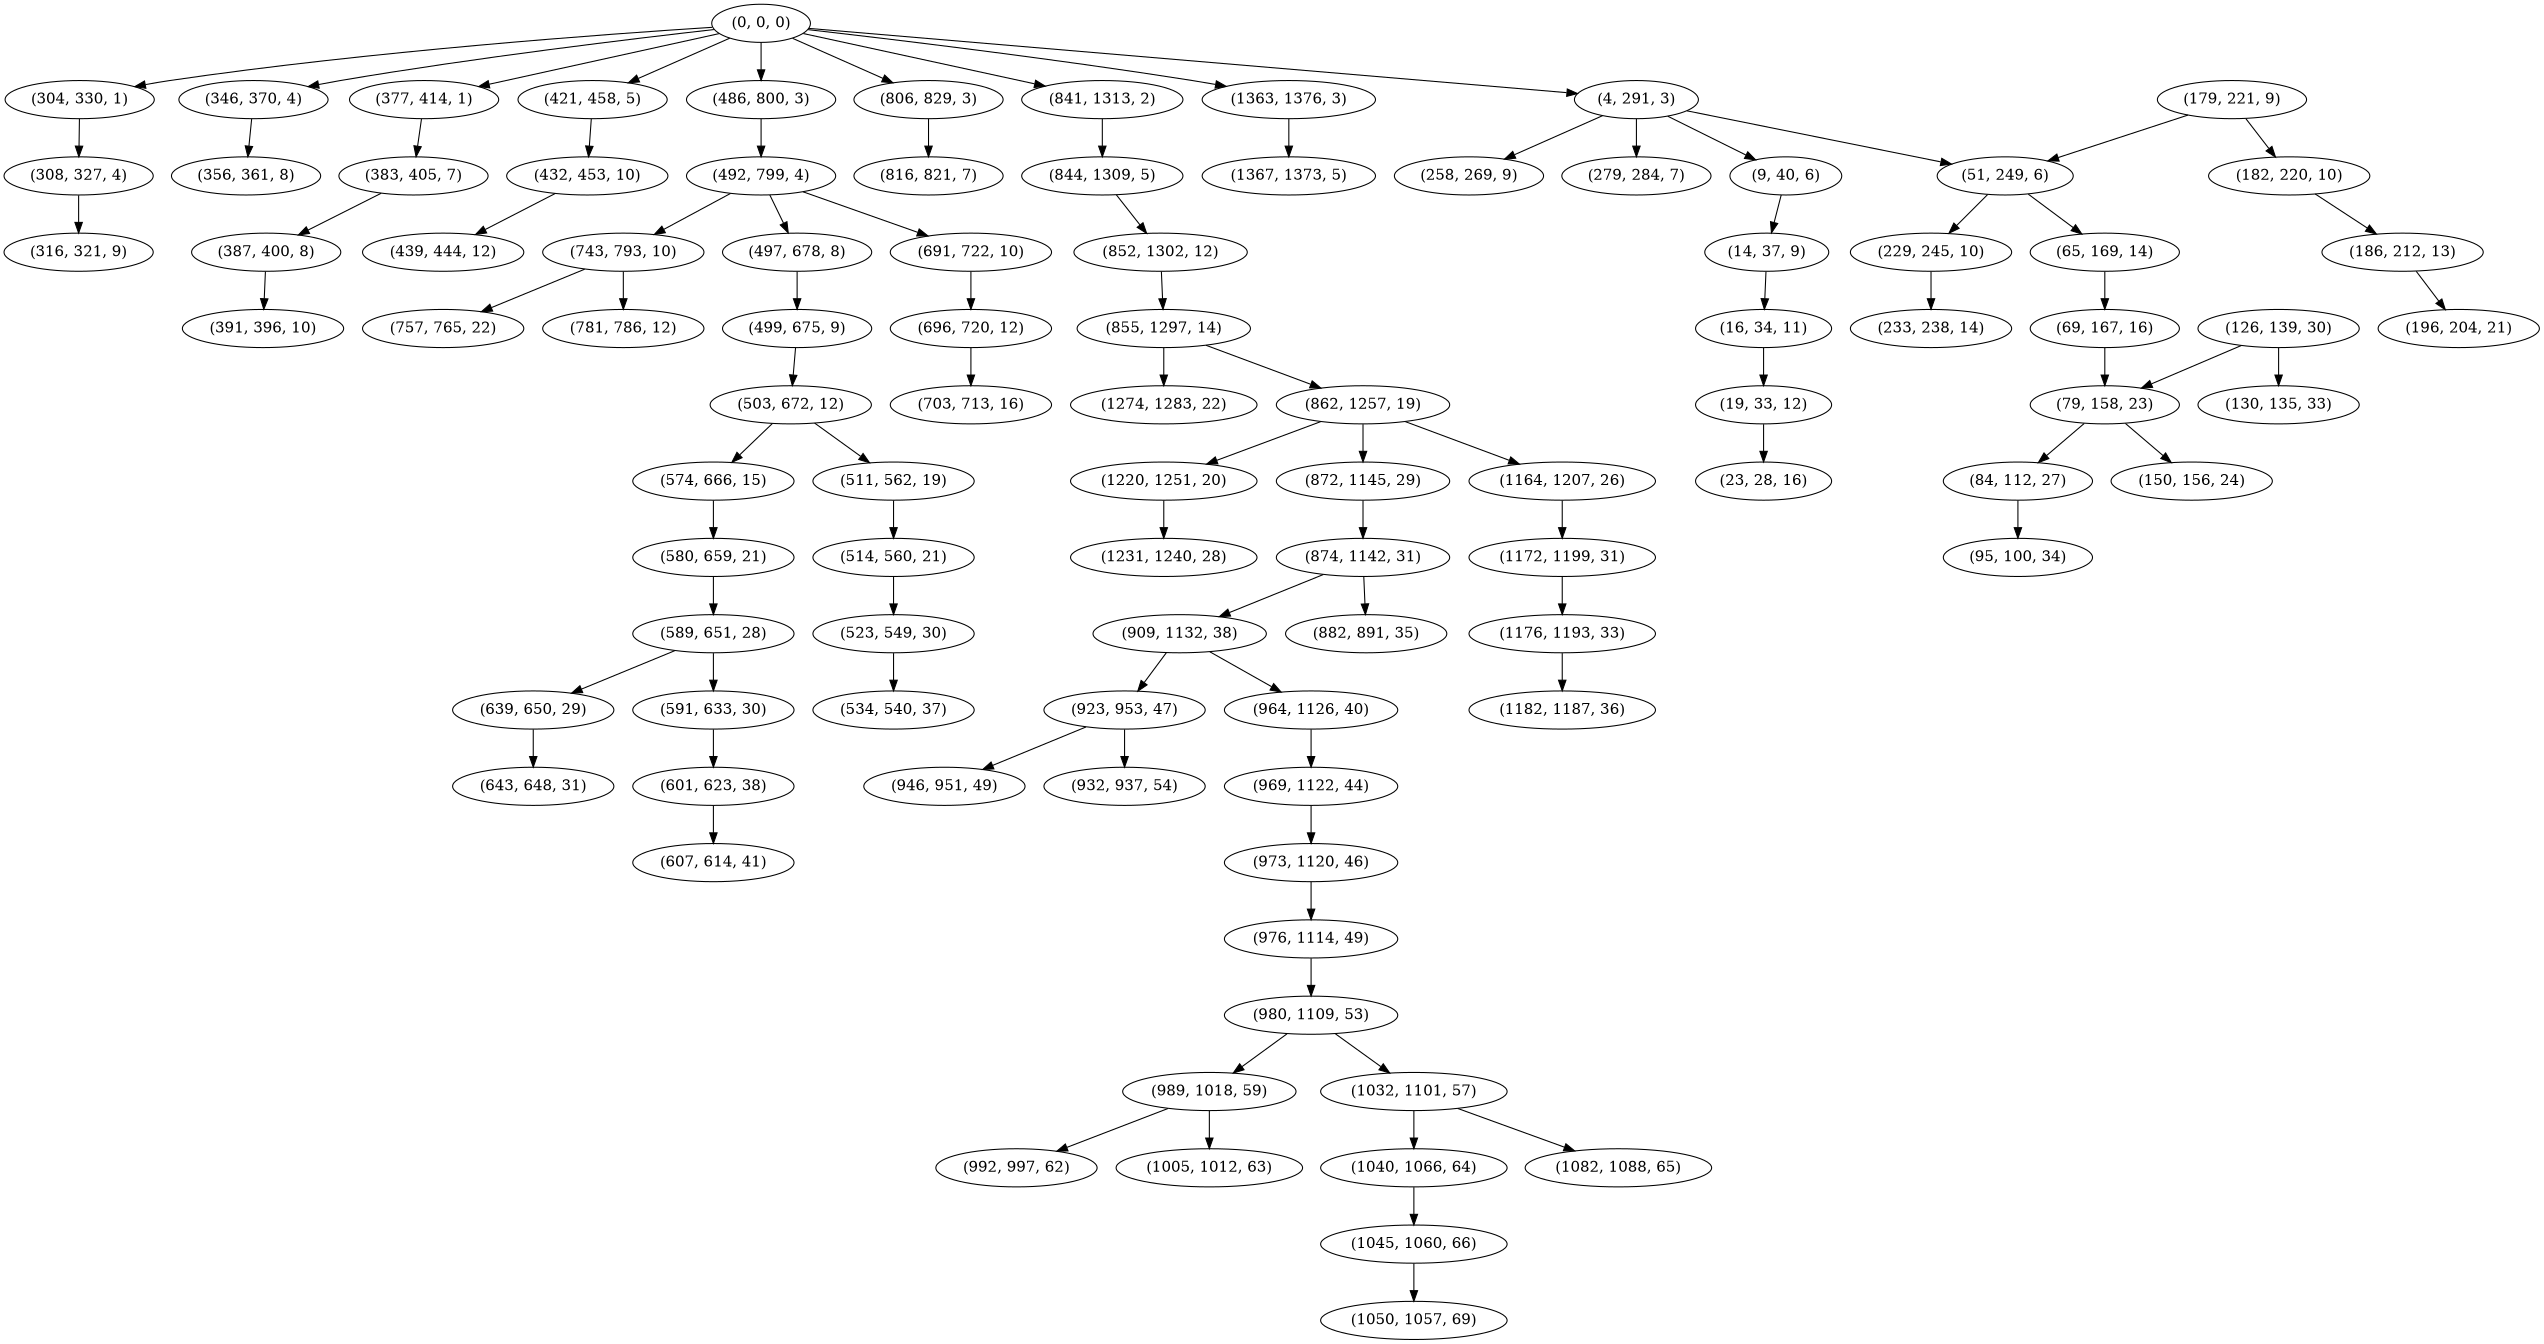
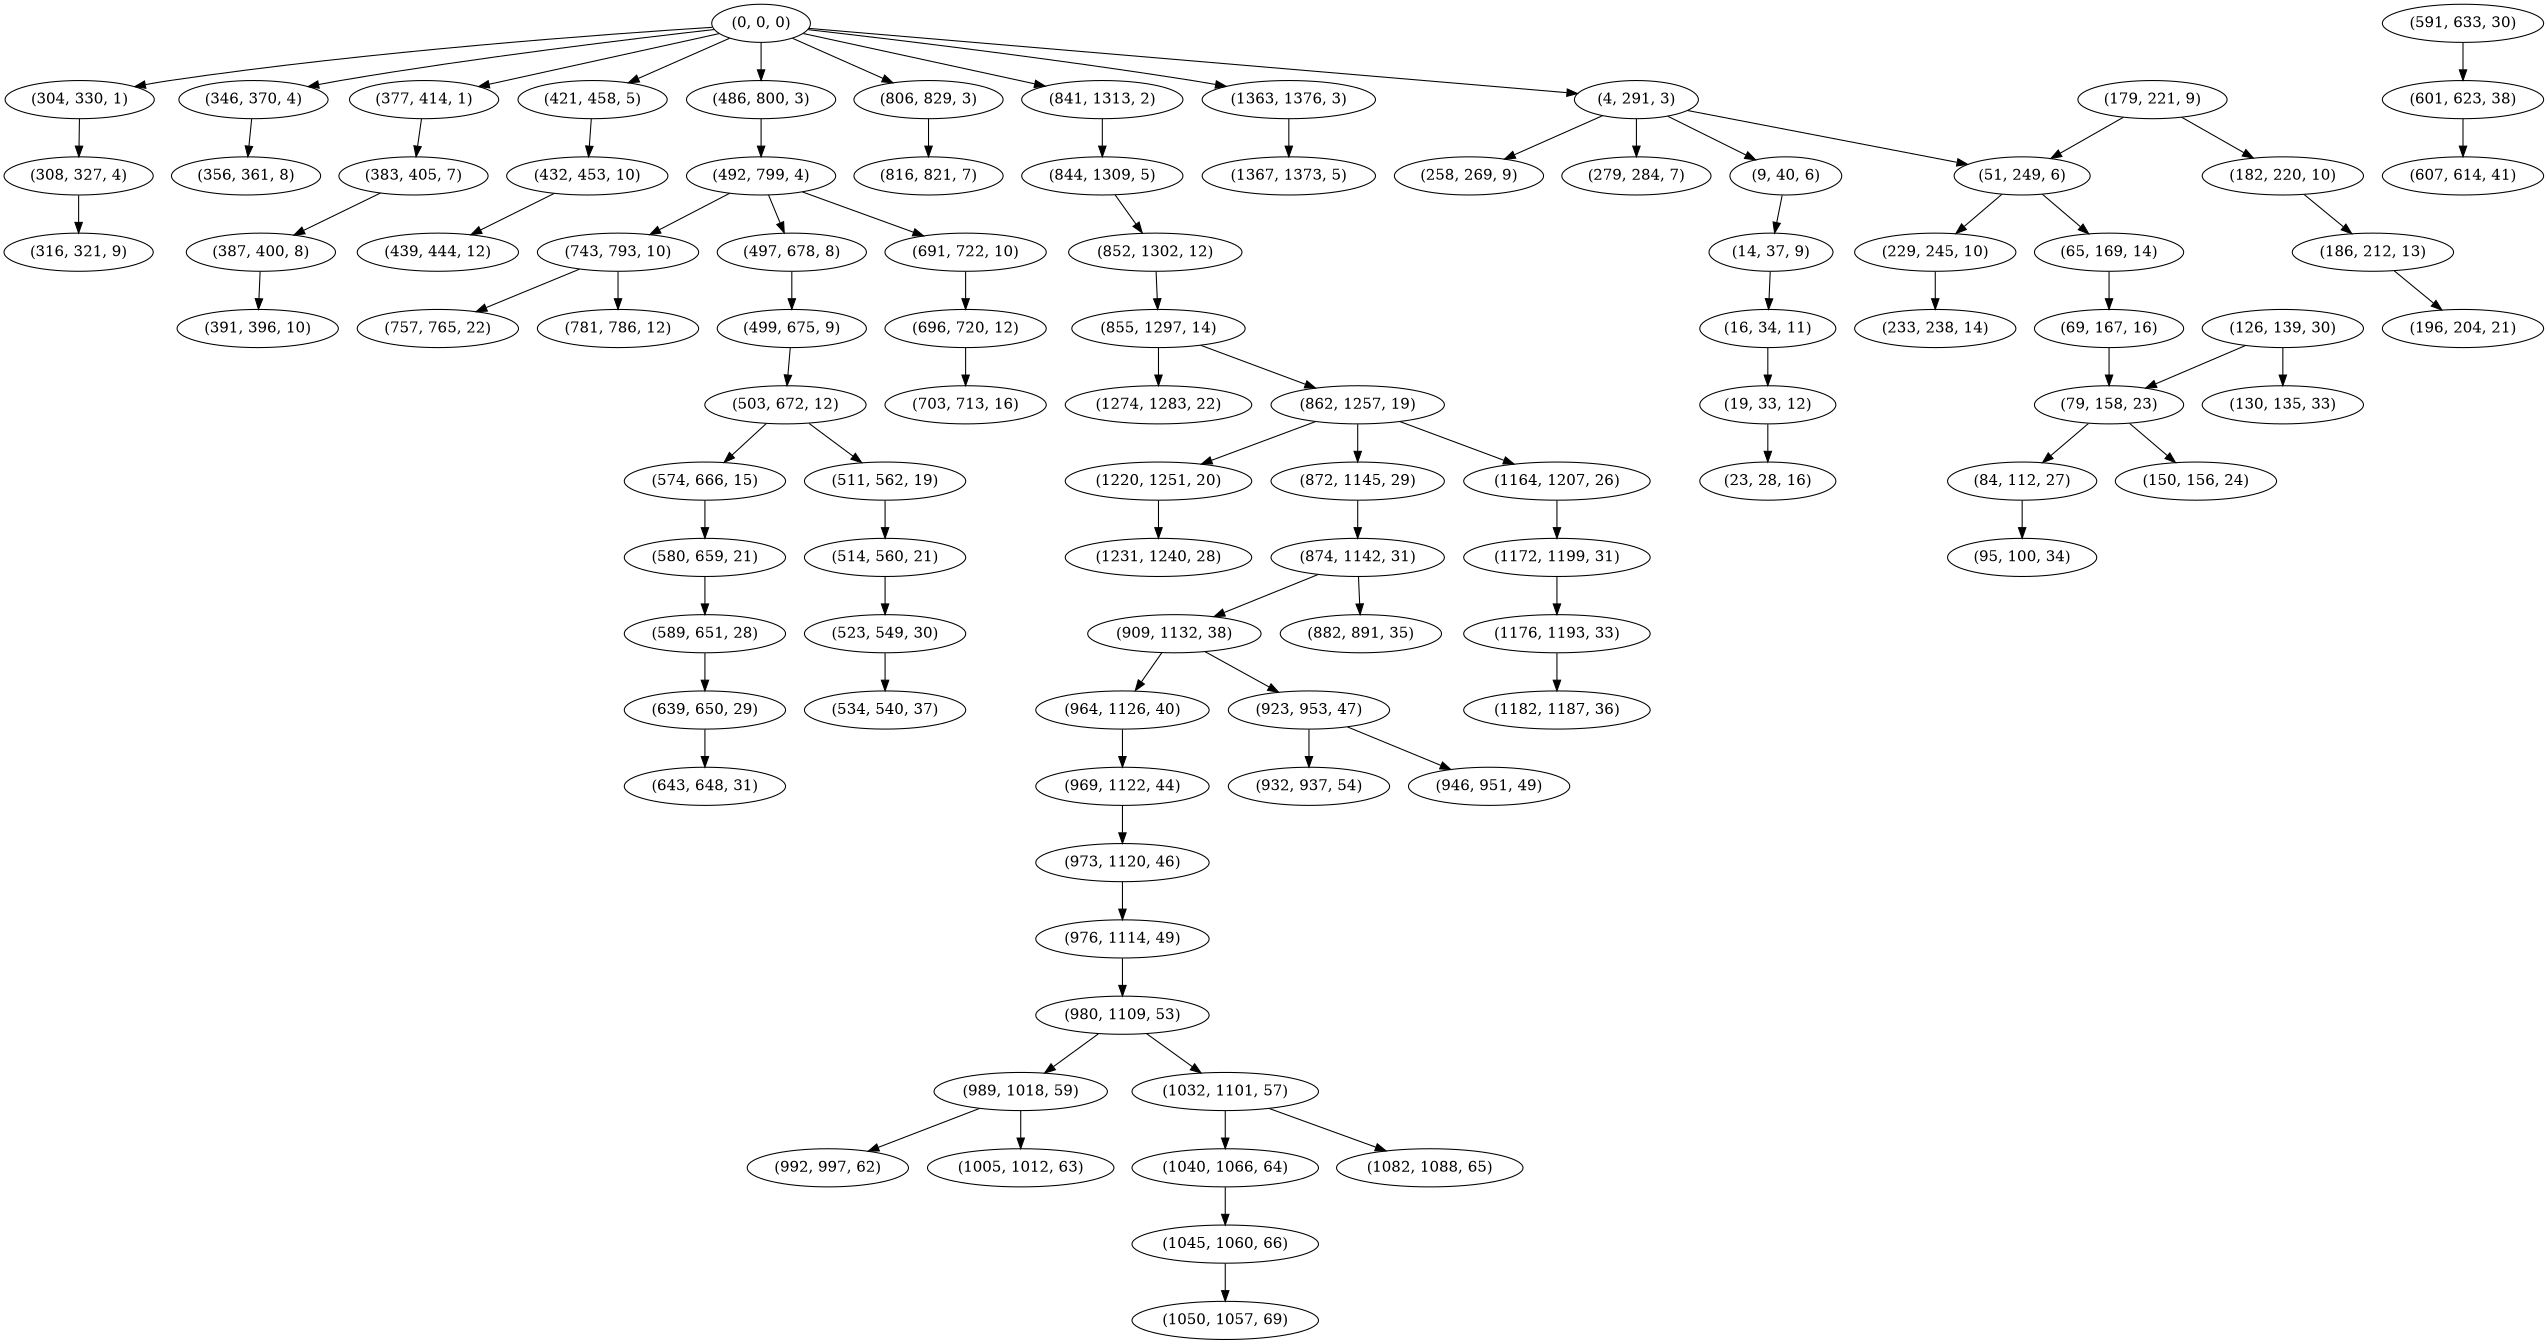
(713, 667) -> none
